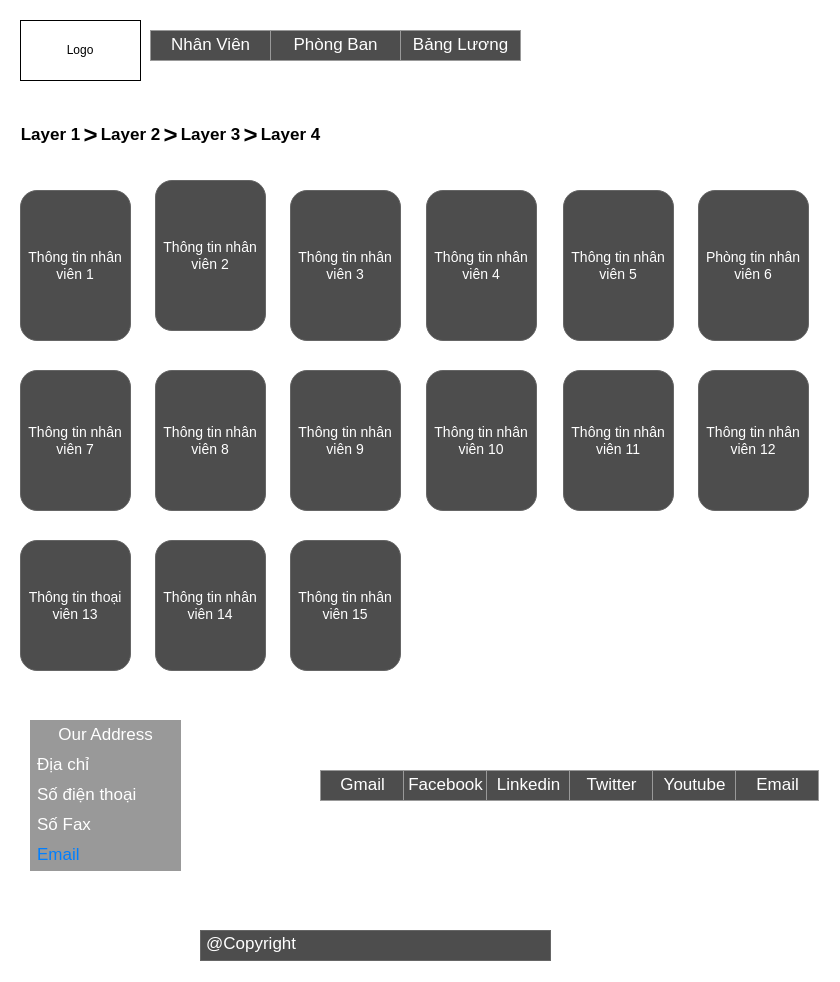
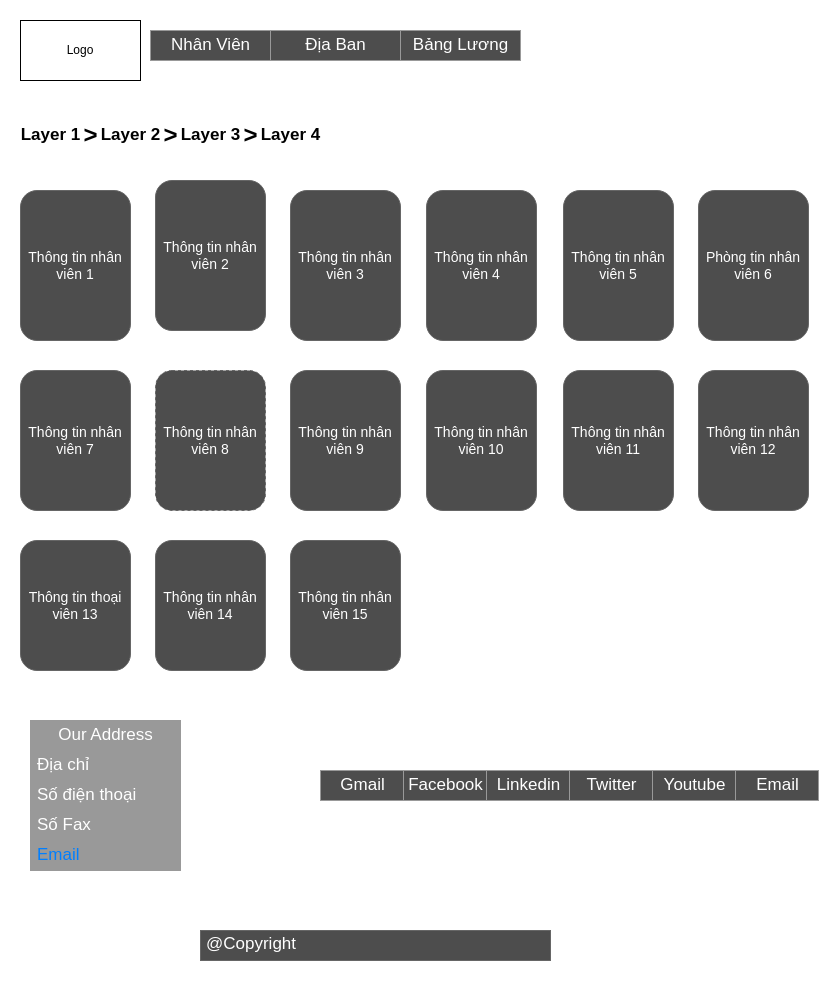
(336, 46) -> (336, 46)
(211, 441) -> (211, 441)
